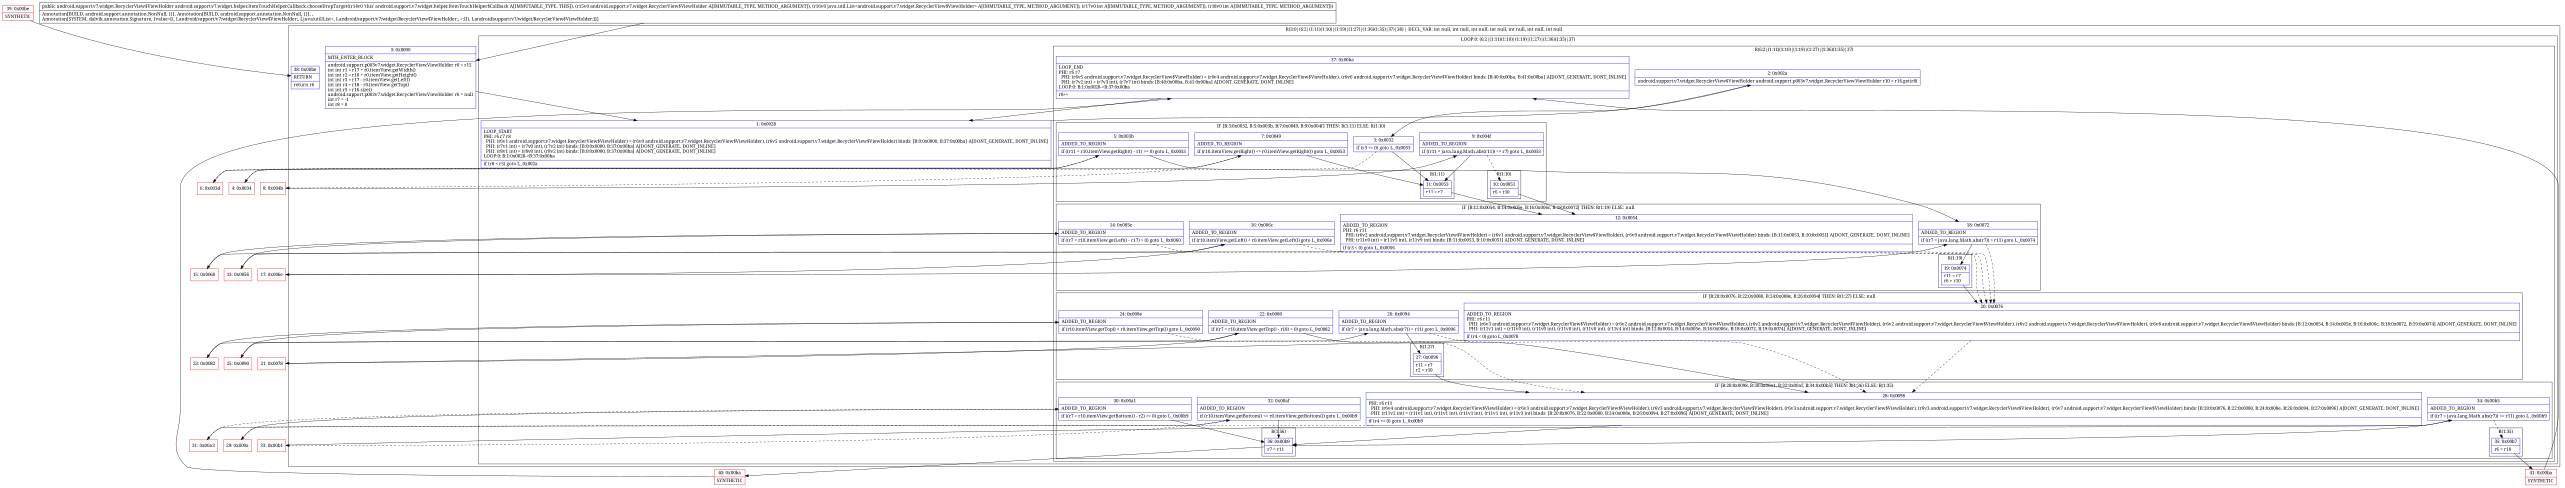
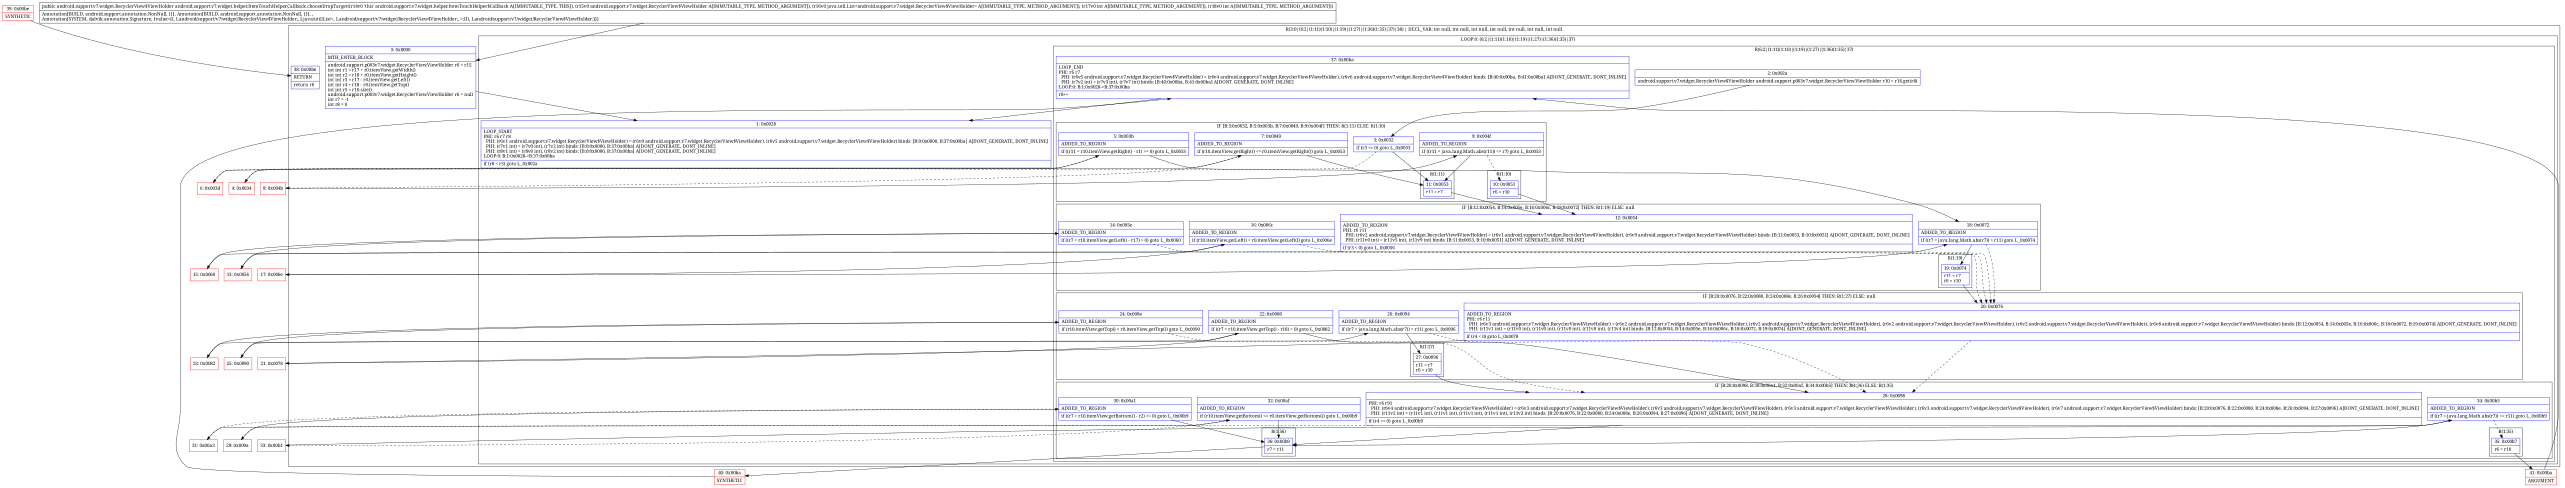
(1401, 117) -> none
(1424, 370) -> (1424, 370)
(1381, 403) -> (1381, 403)
(2541, 481) -> (2541, 481)
